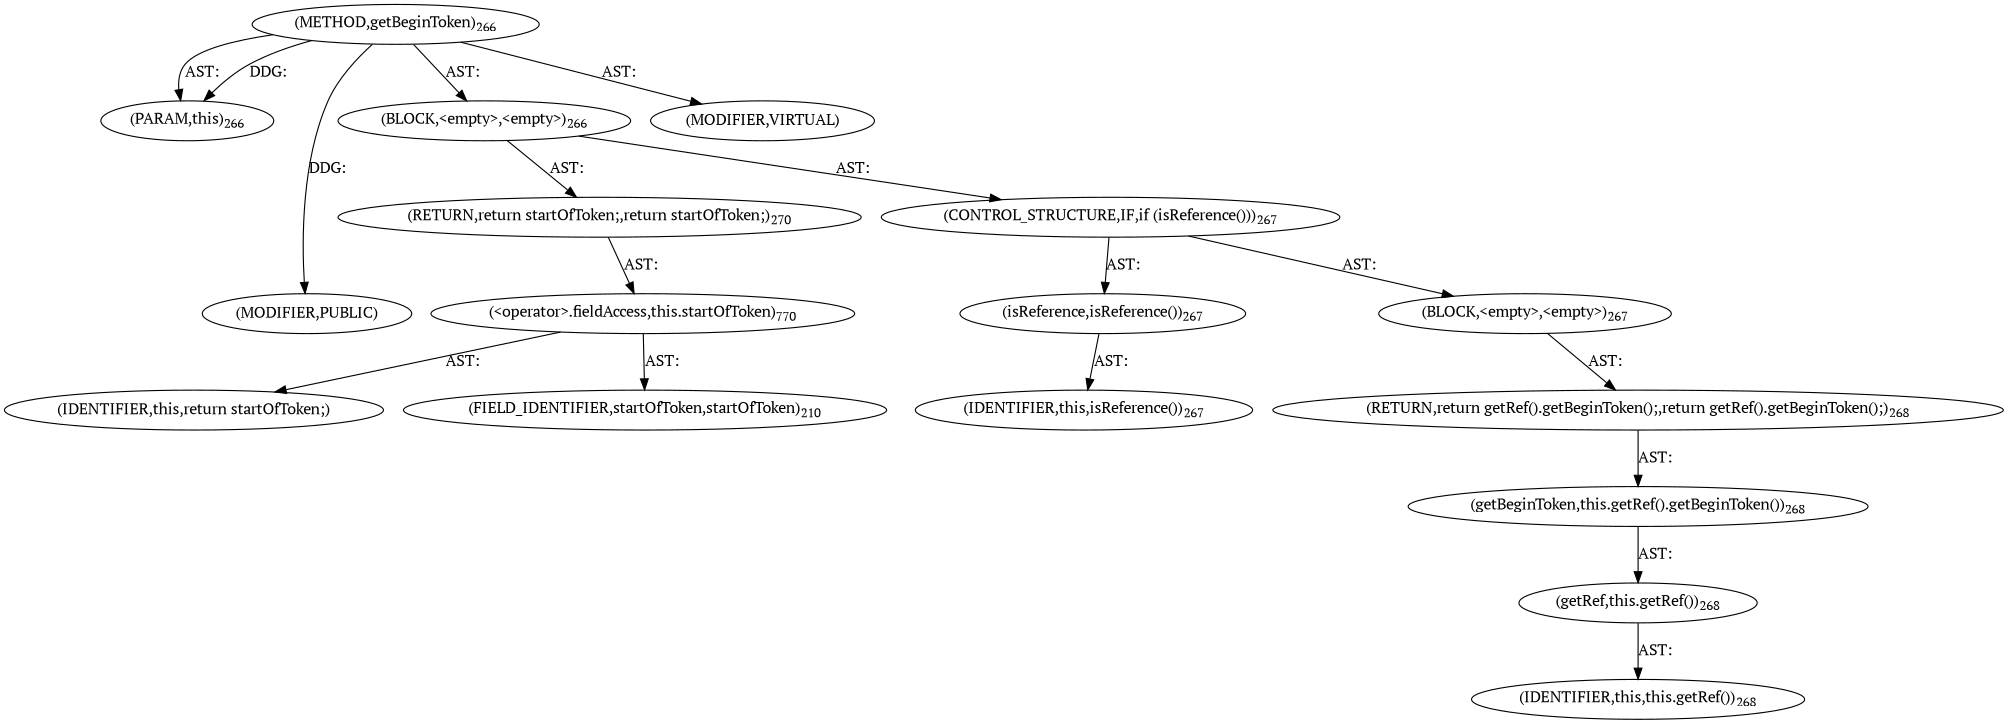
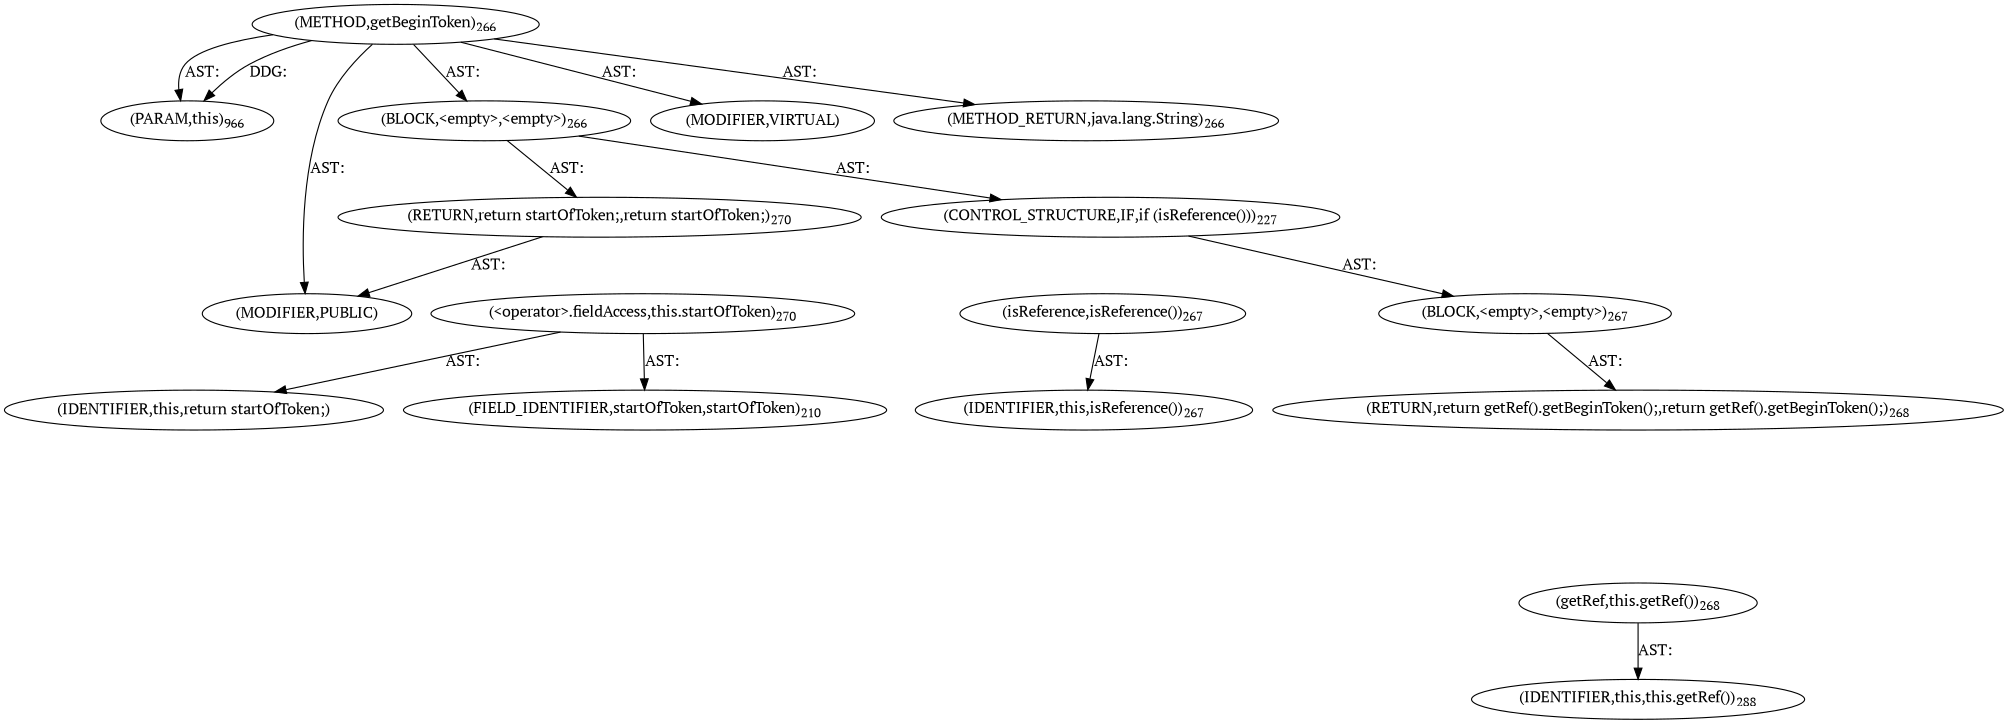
(234, 119) -> (234, 119)
none -> (1086, 121)
(330, 169) -> (330, 169)
(1267, 216) -> (1267, 216)
(619, 260) -> (456, 265)
(1107, 260) -> none
(786, 312) -> (786, 312)
(1638, 507) -> none
(1747, 698) -> (1747, 698)
